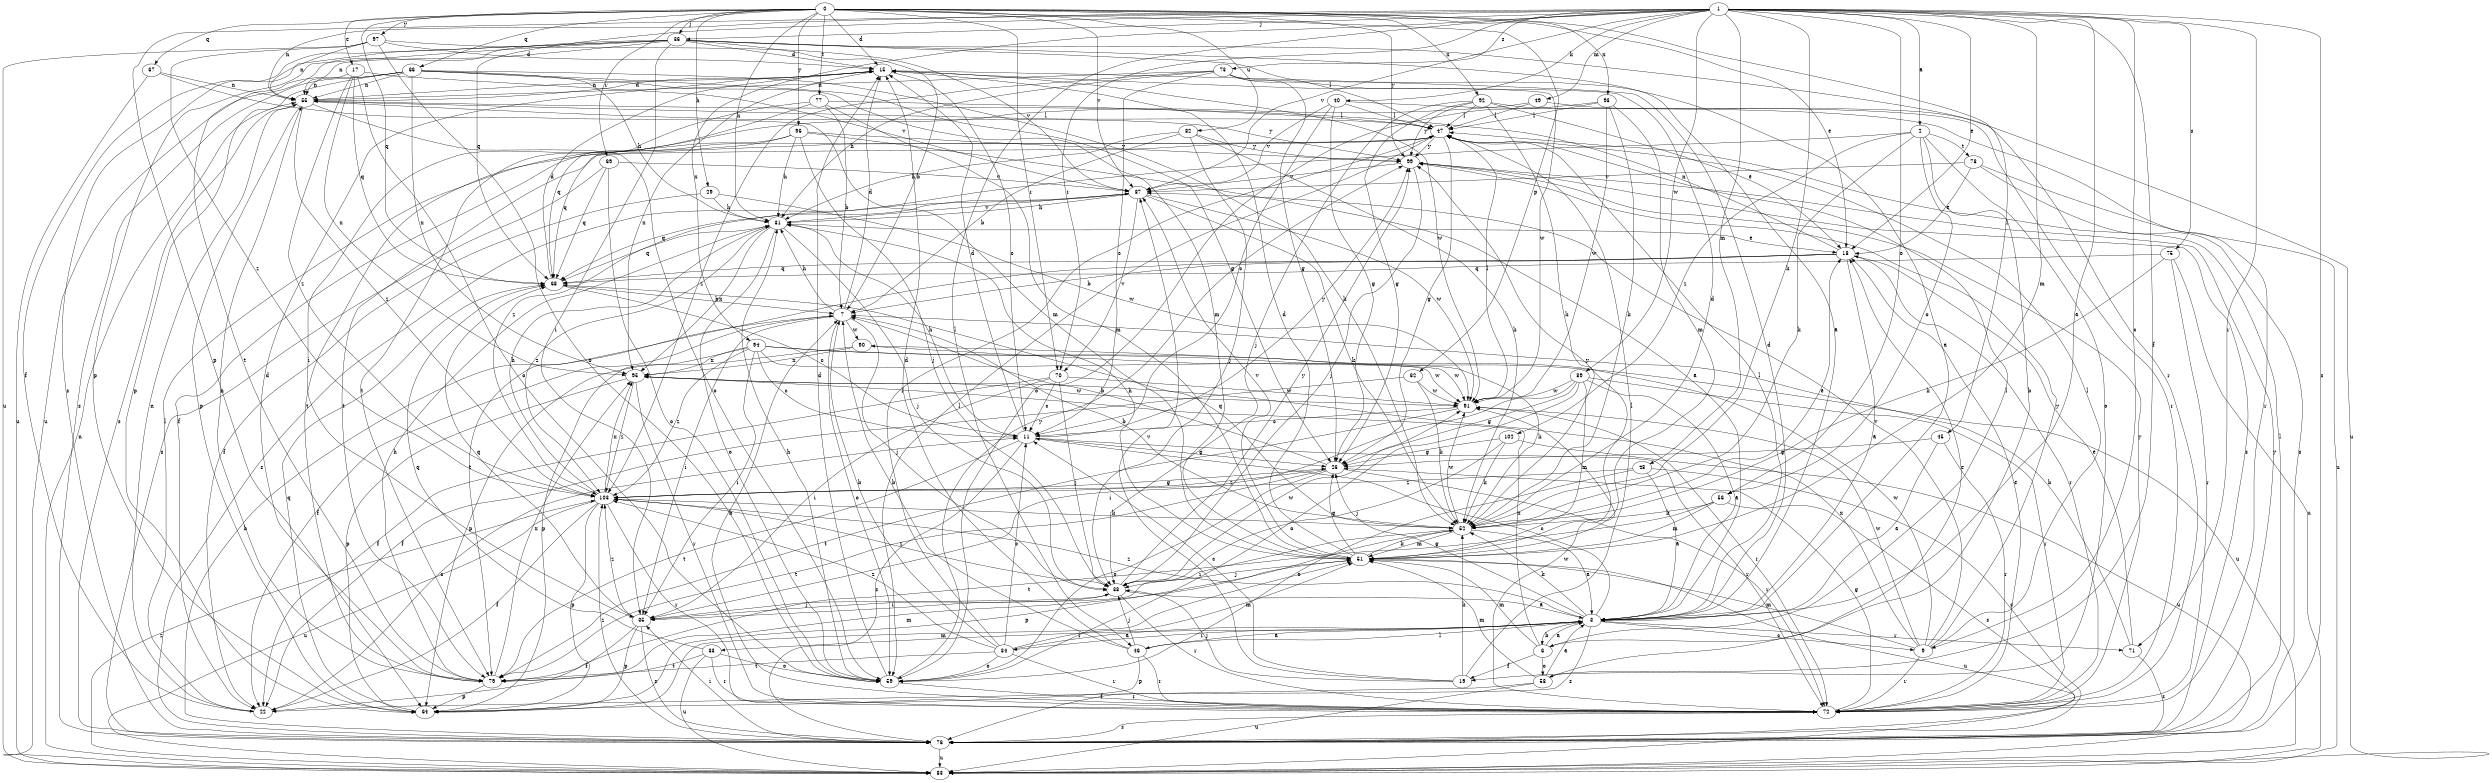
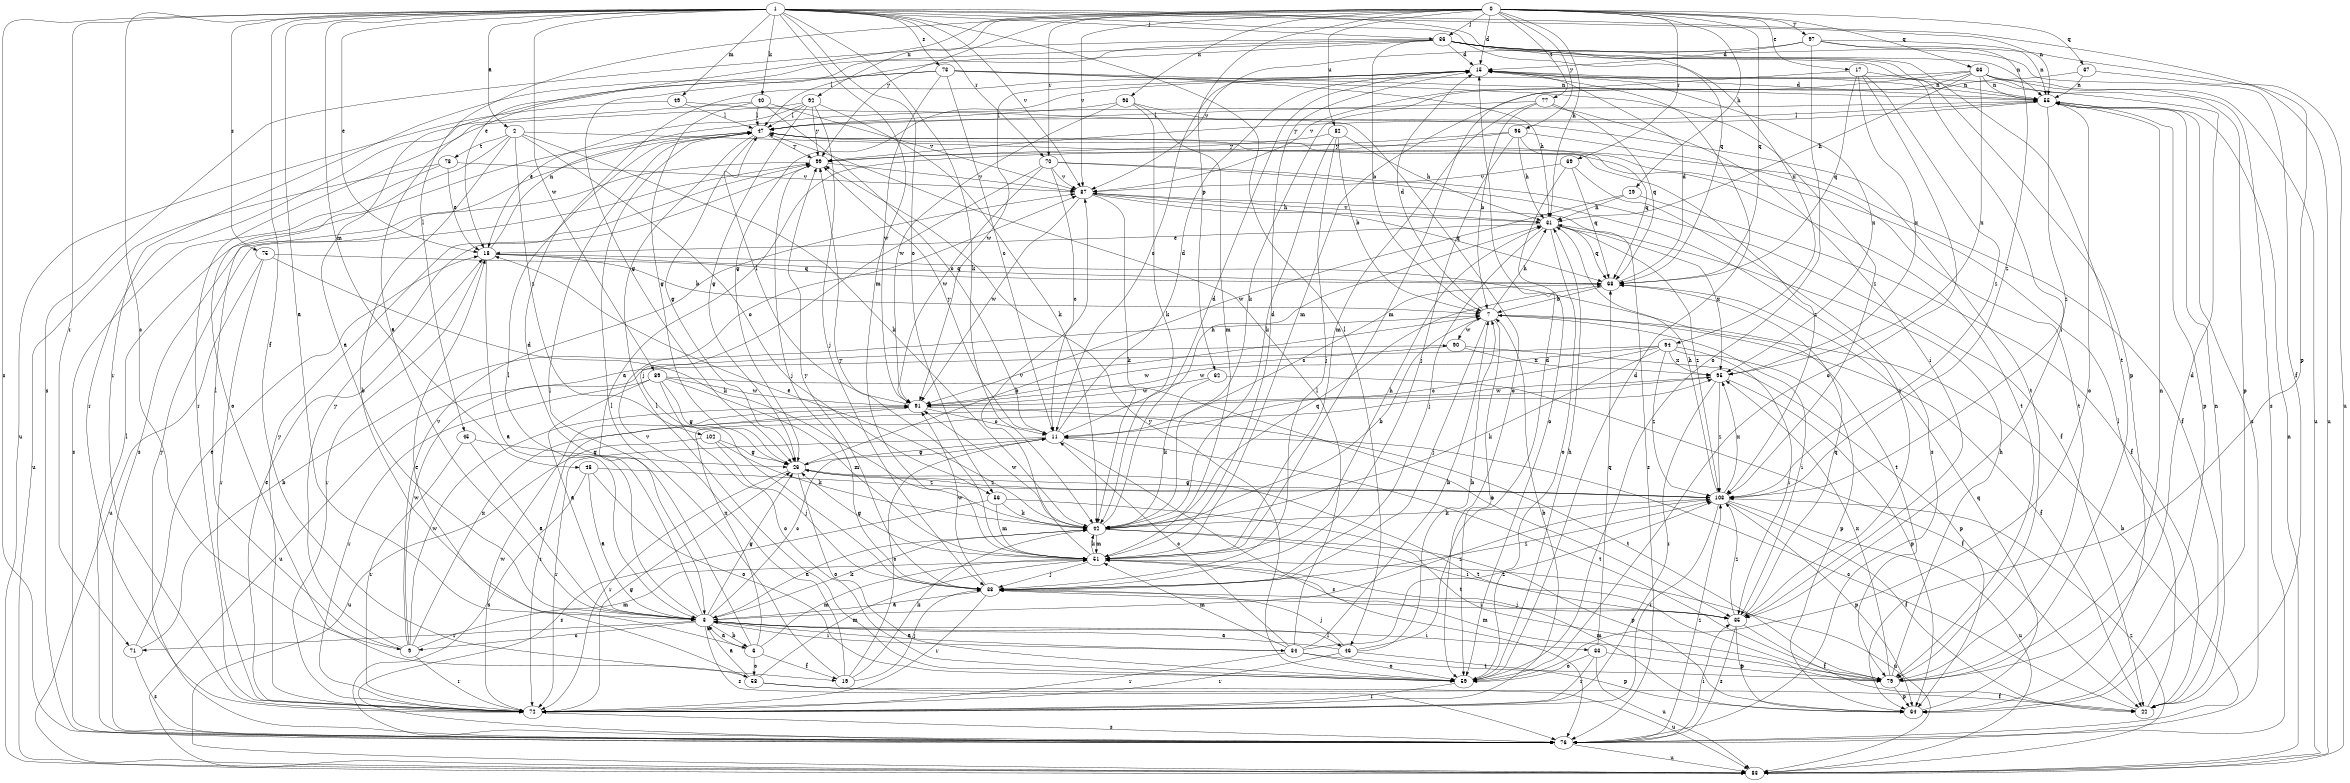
(1119, 286) -> (1061, 179)
(1462, 529) -> (1096, 529)
